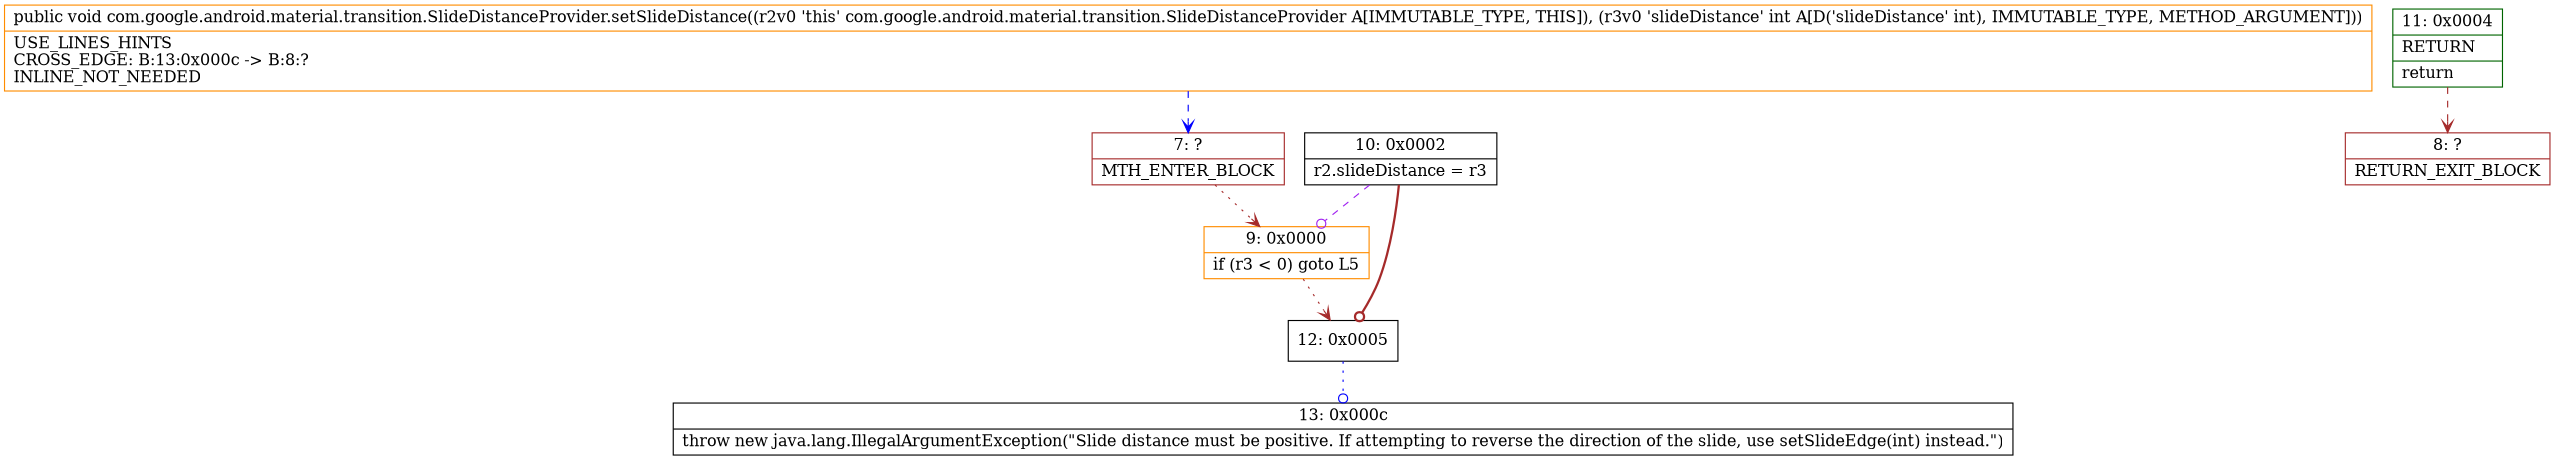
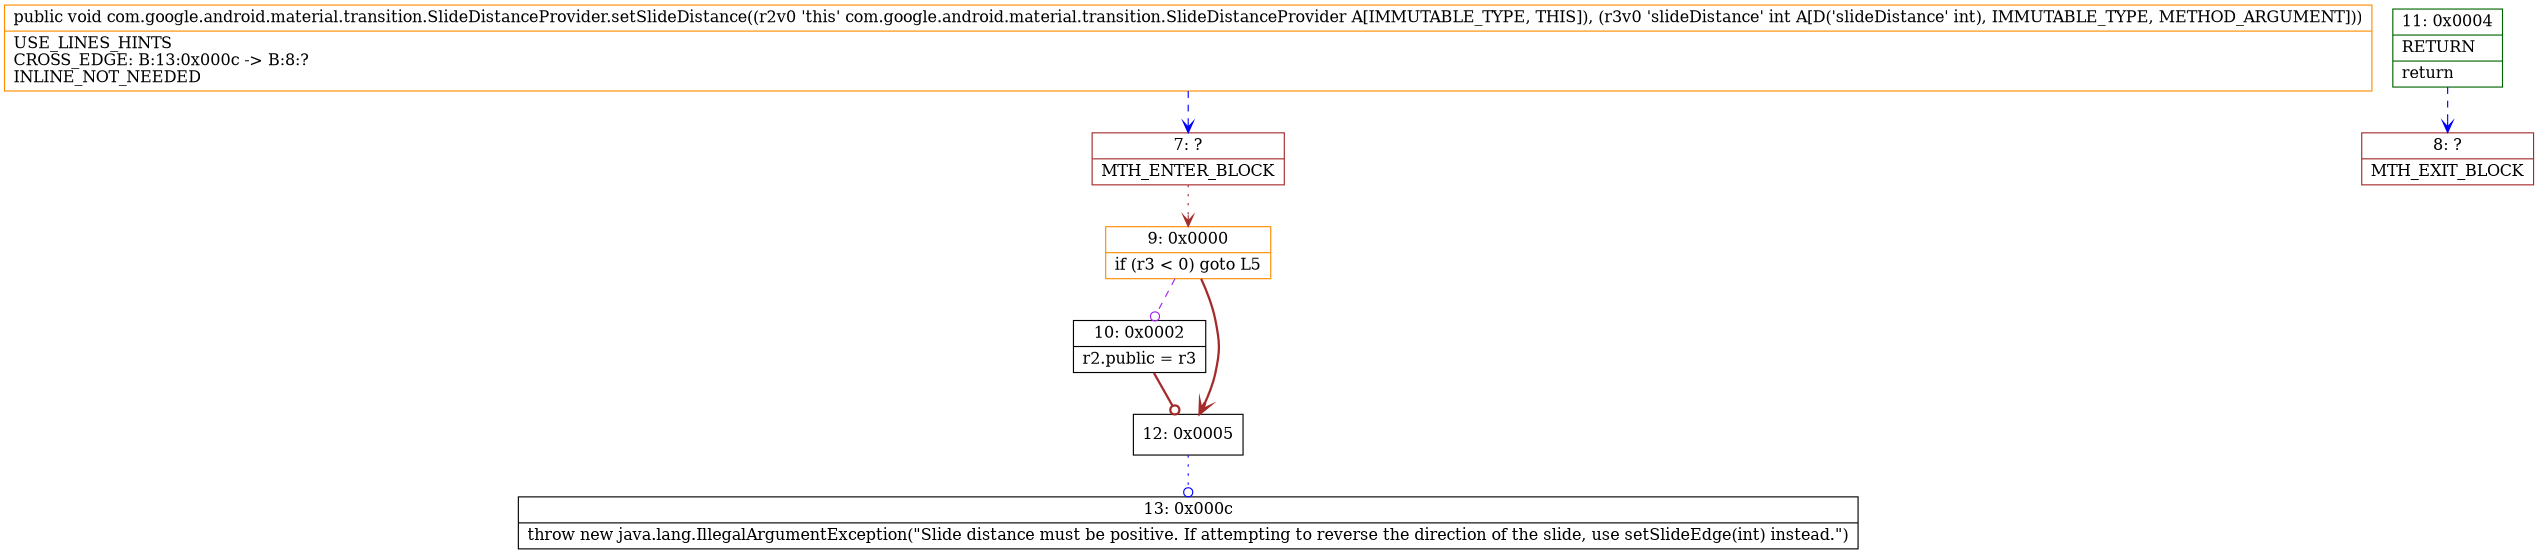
(2448, 104) -> (2448, 104)
(1401, 171) -> (1140, 359)
(2448, 171) -> (2448, 171)
(1347, 203) -> (1166, 296)
(1313, 295) -> (1219, 341)
